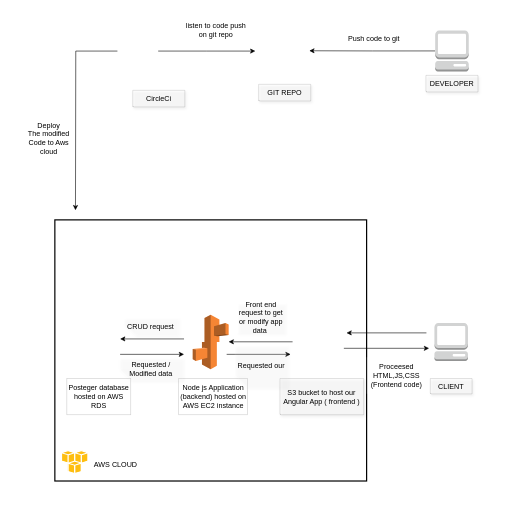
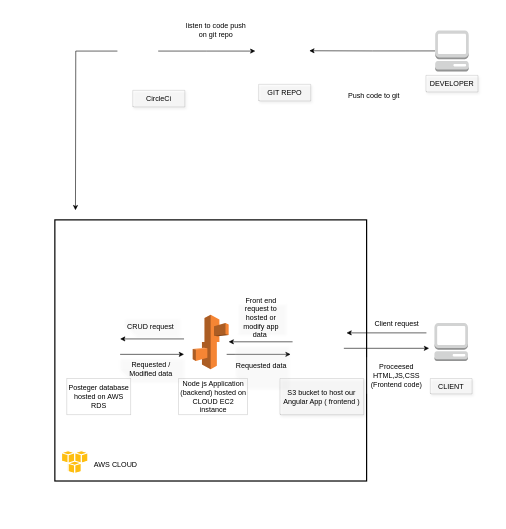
(376, 39) -> (376, 96)
(49, 138) -> none
(261, 318) -> (261, 318)
none -> (397, 324)
(262, 366) -> (262, 366)
(214, 397) -> (214, 397)
